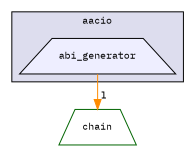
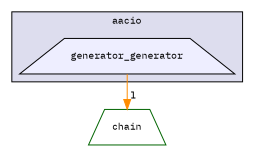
(98, 56) -> (127, 56)
